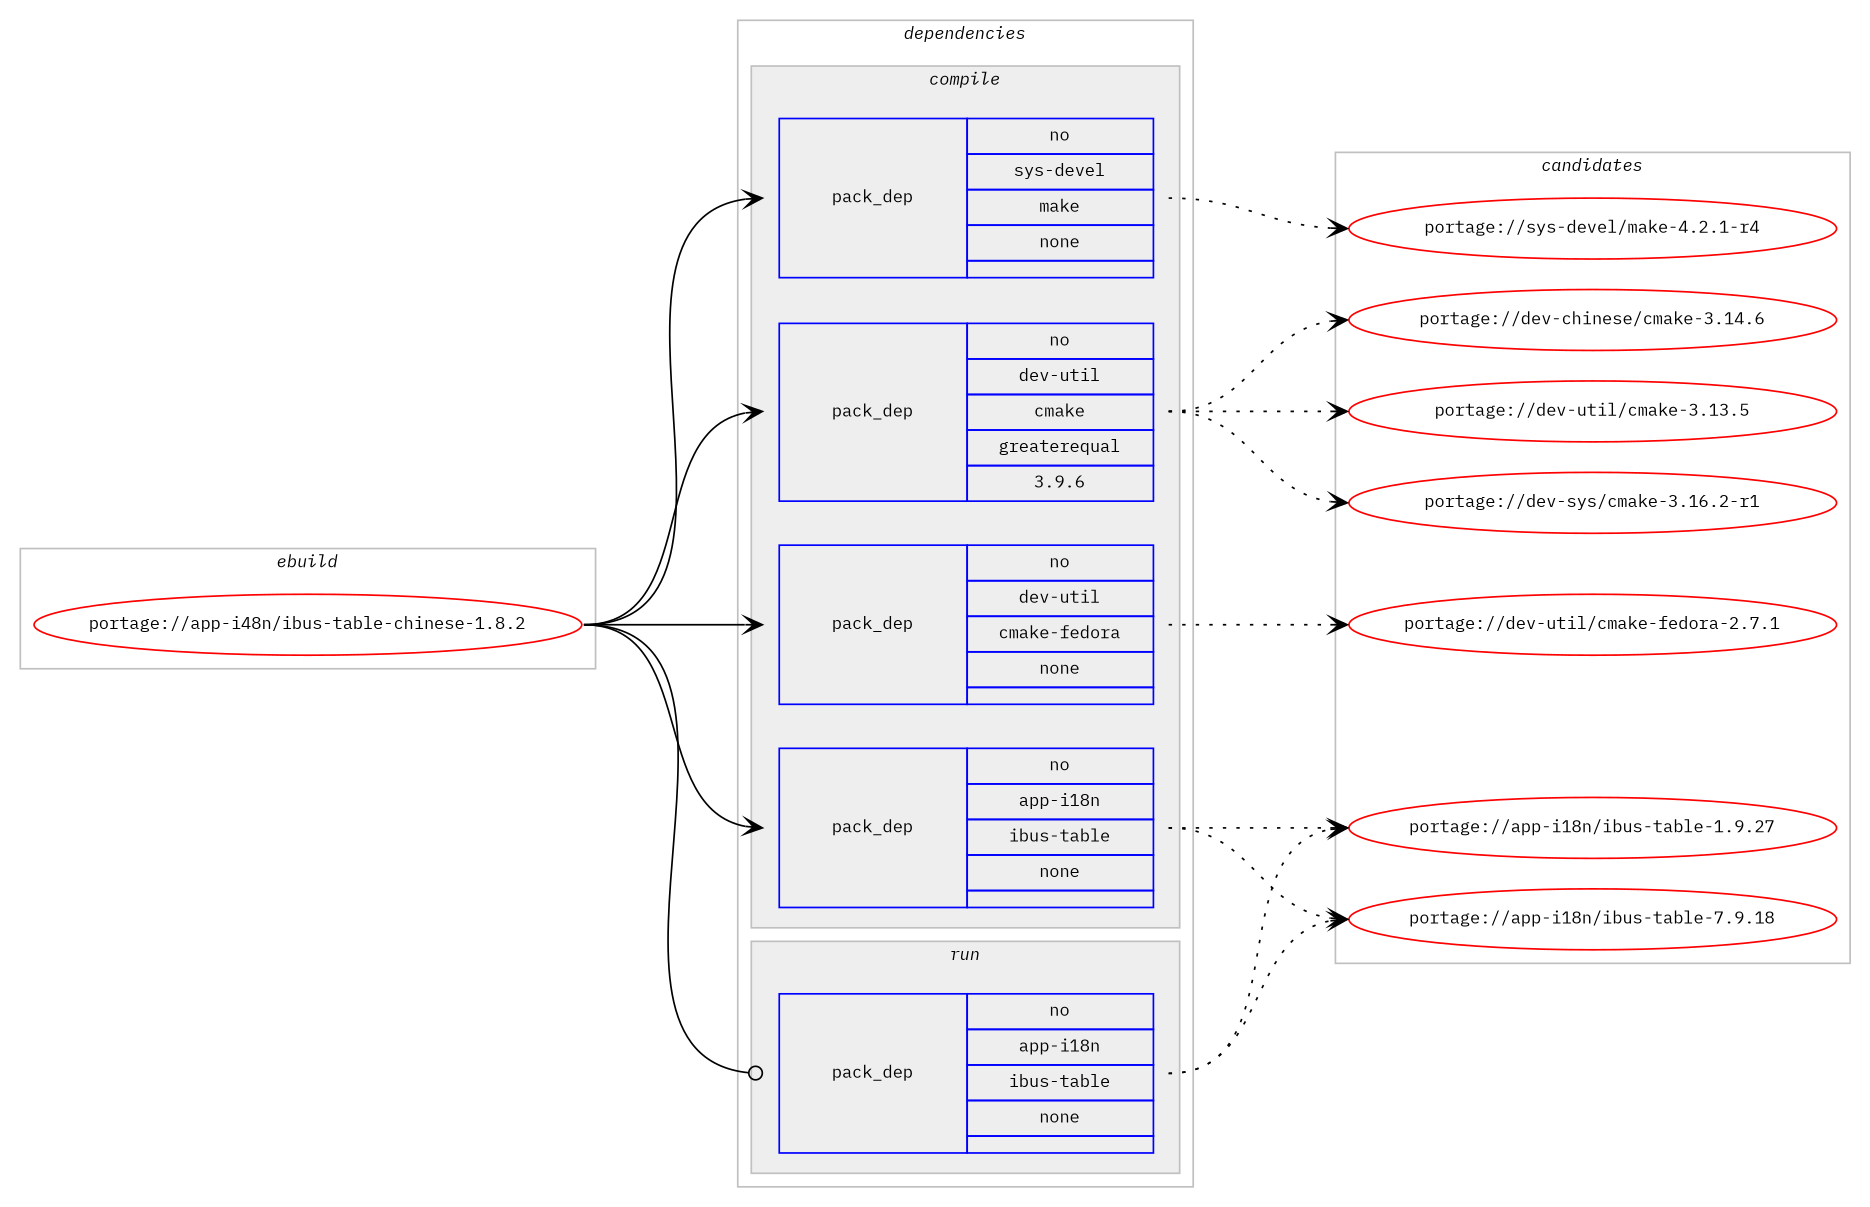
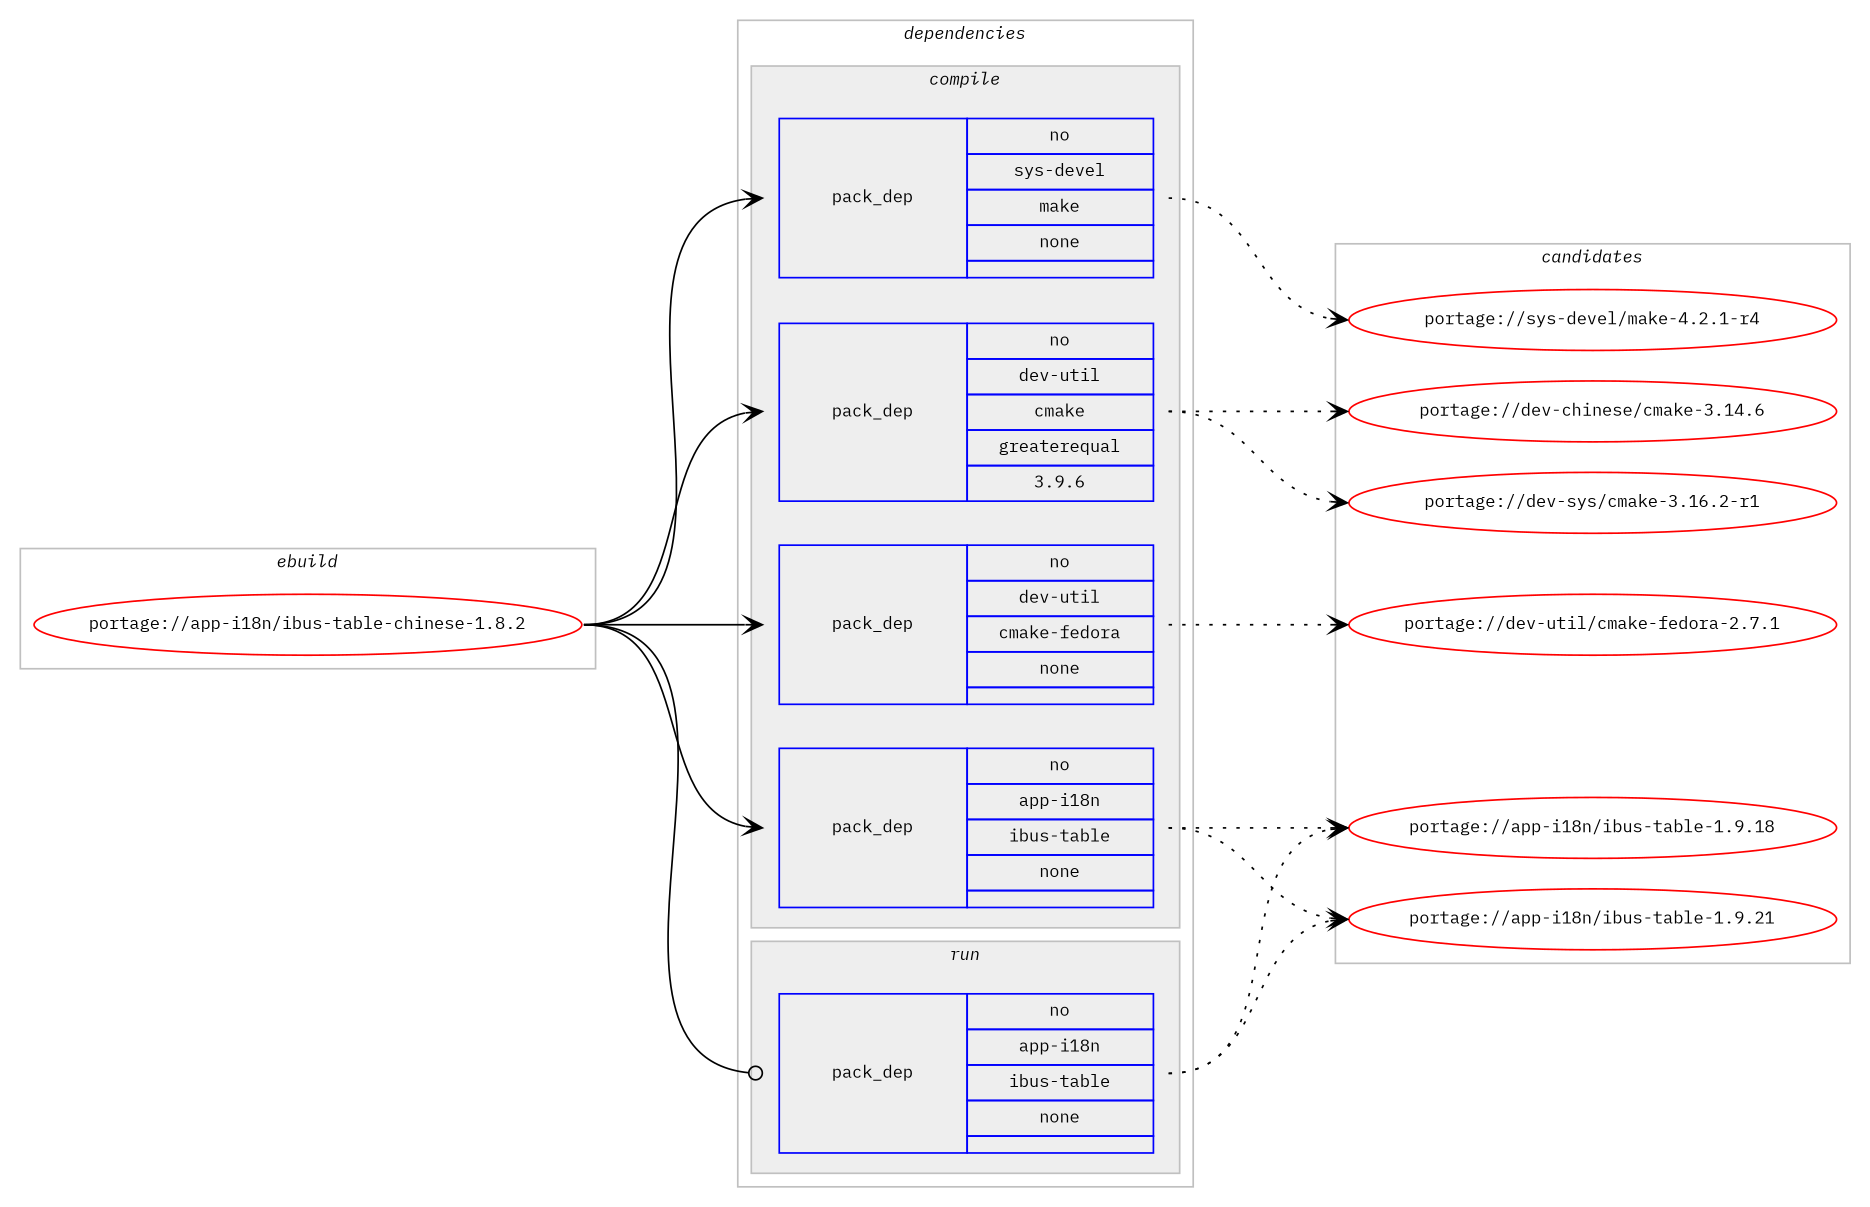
(1593, 411) -> none
(308, 625) -> (308, 625)
(1593, 828) -> (1593, 919)
(1593, 919) -> (1593, 828)
